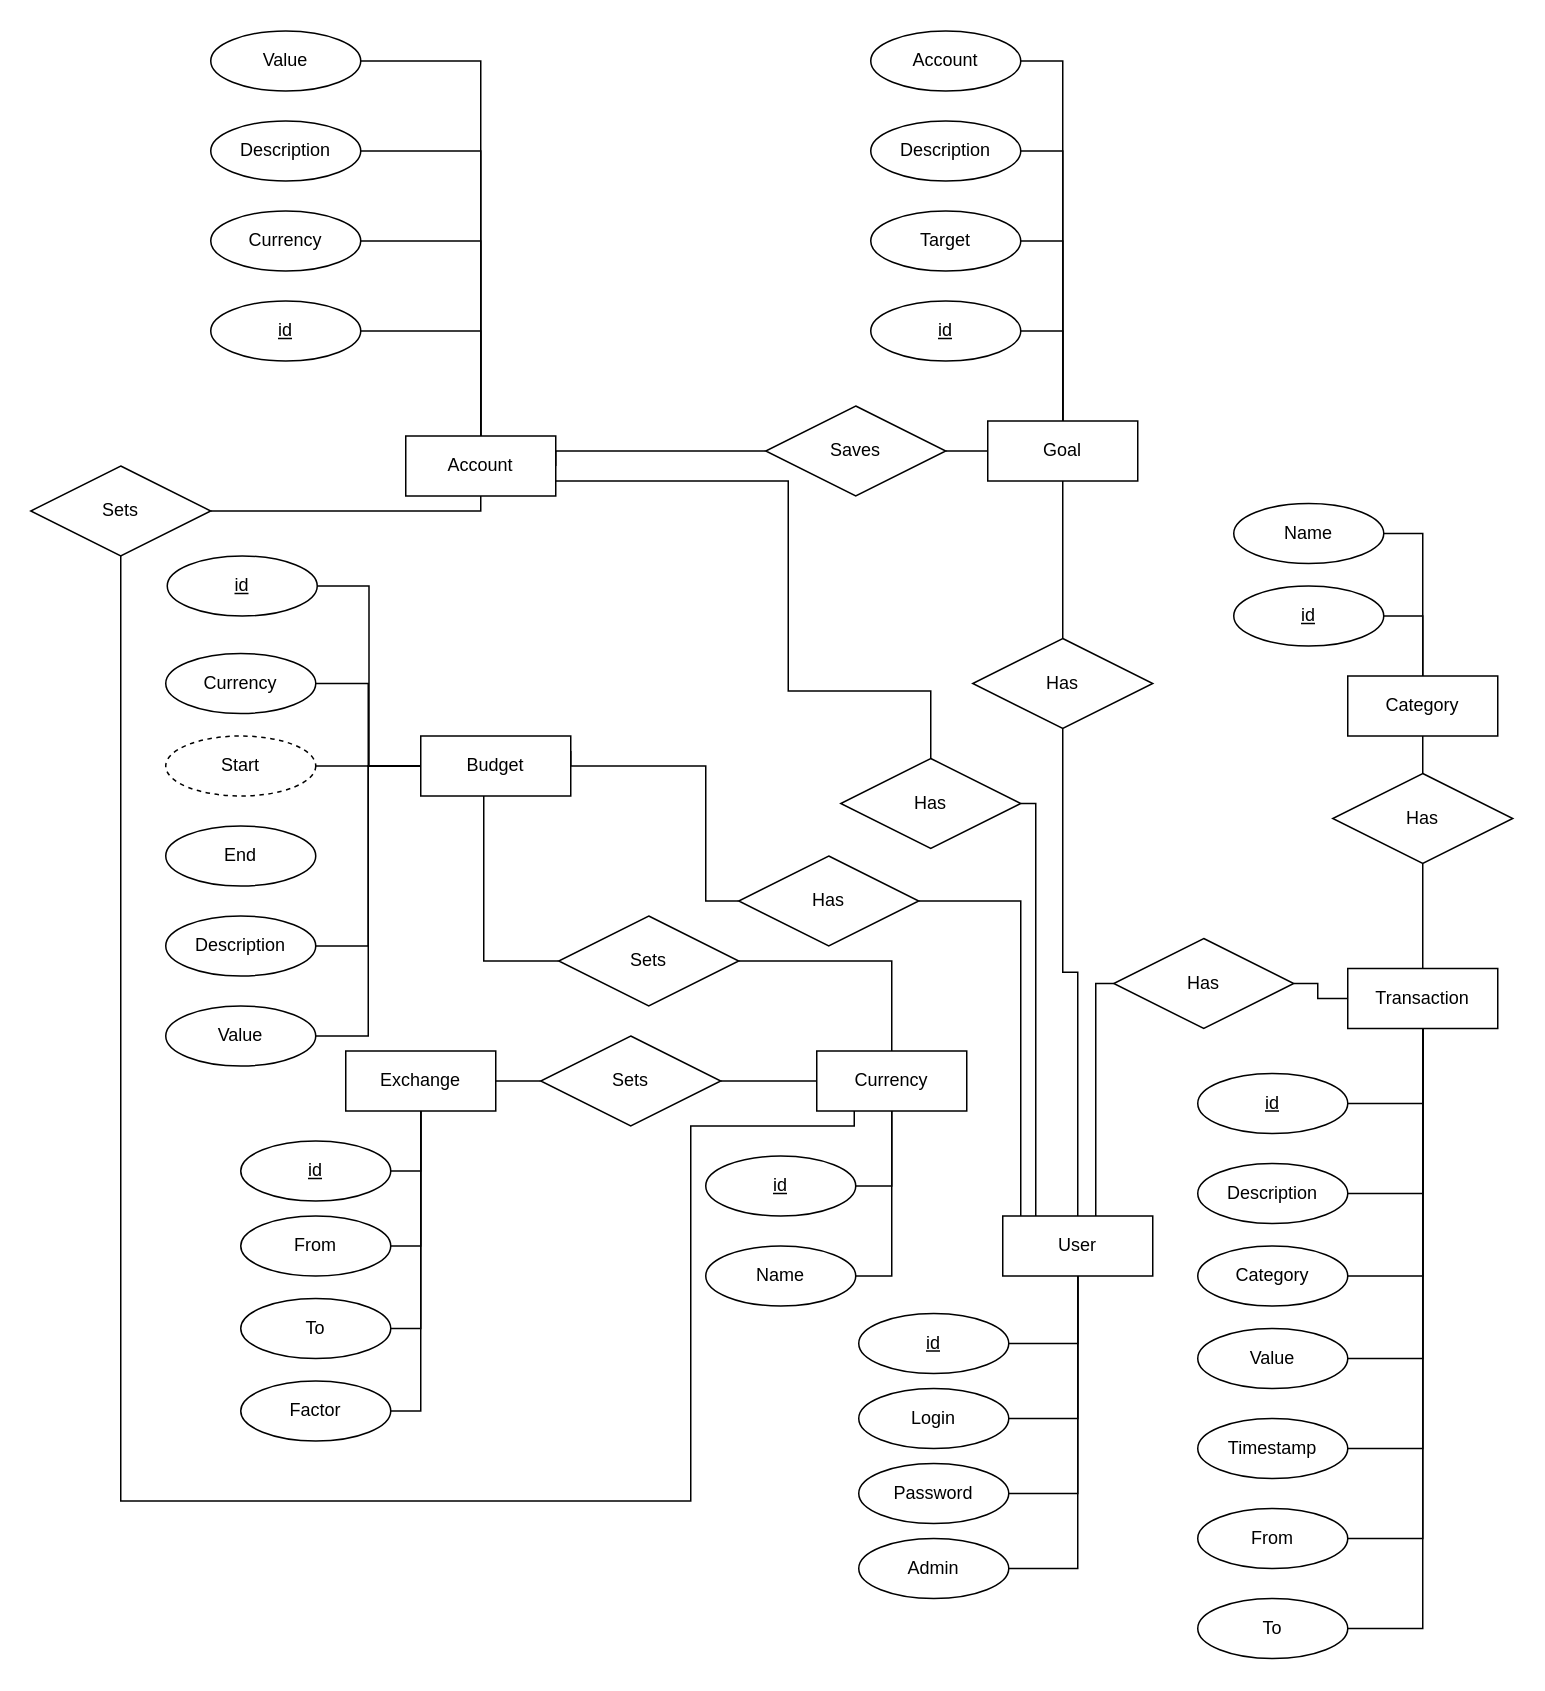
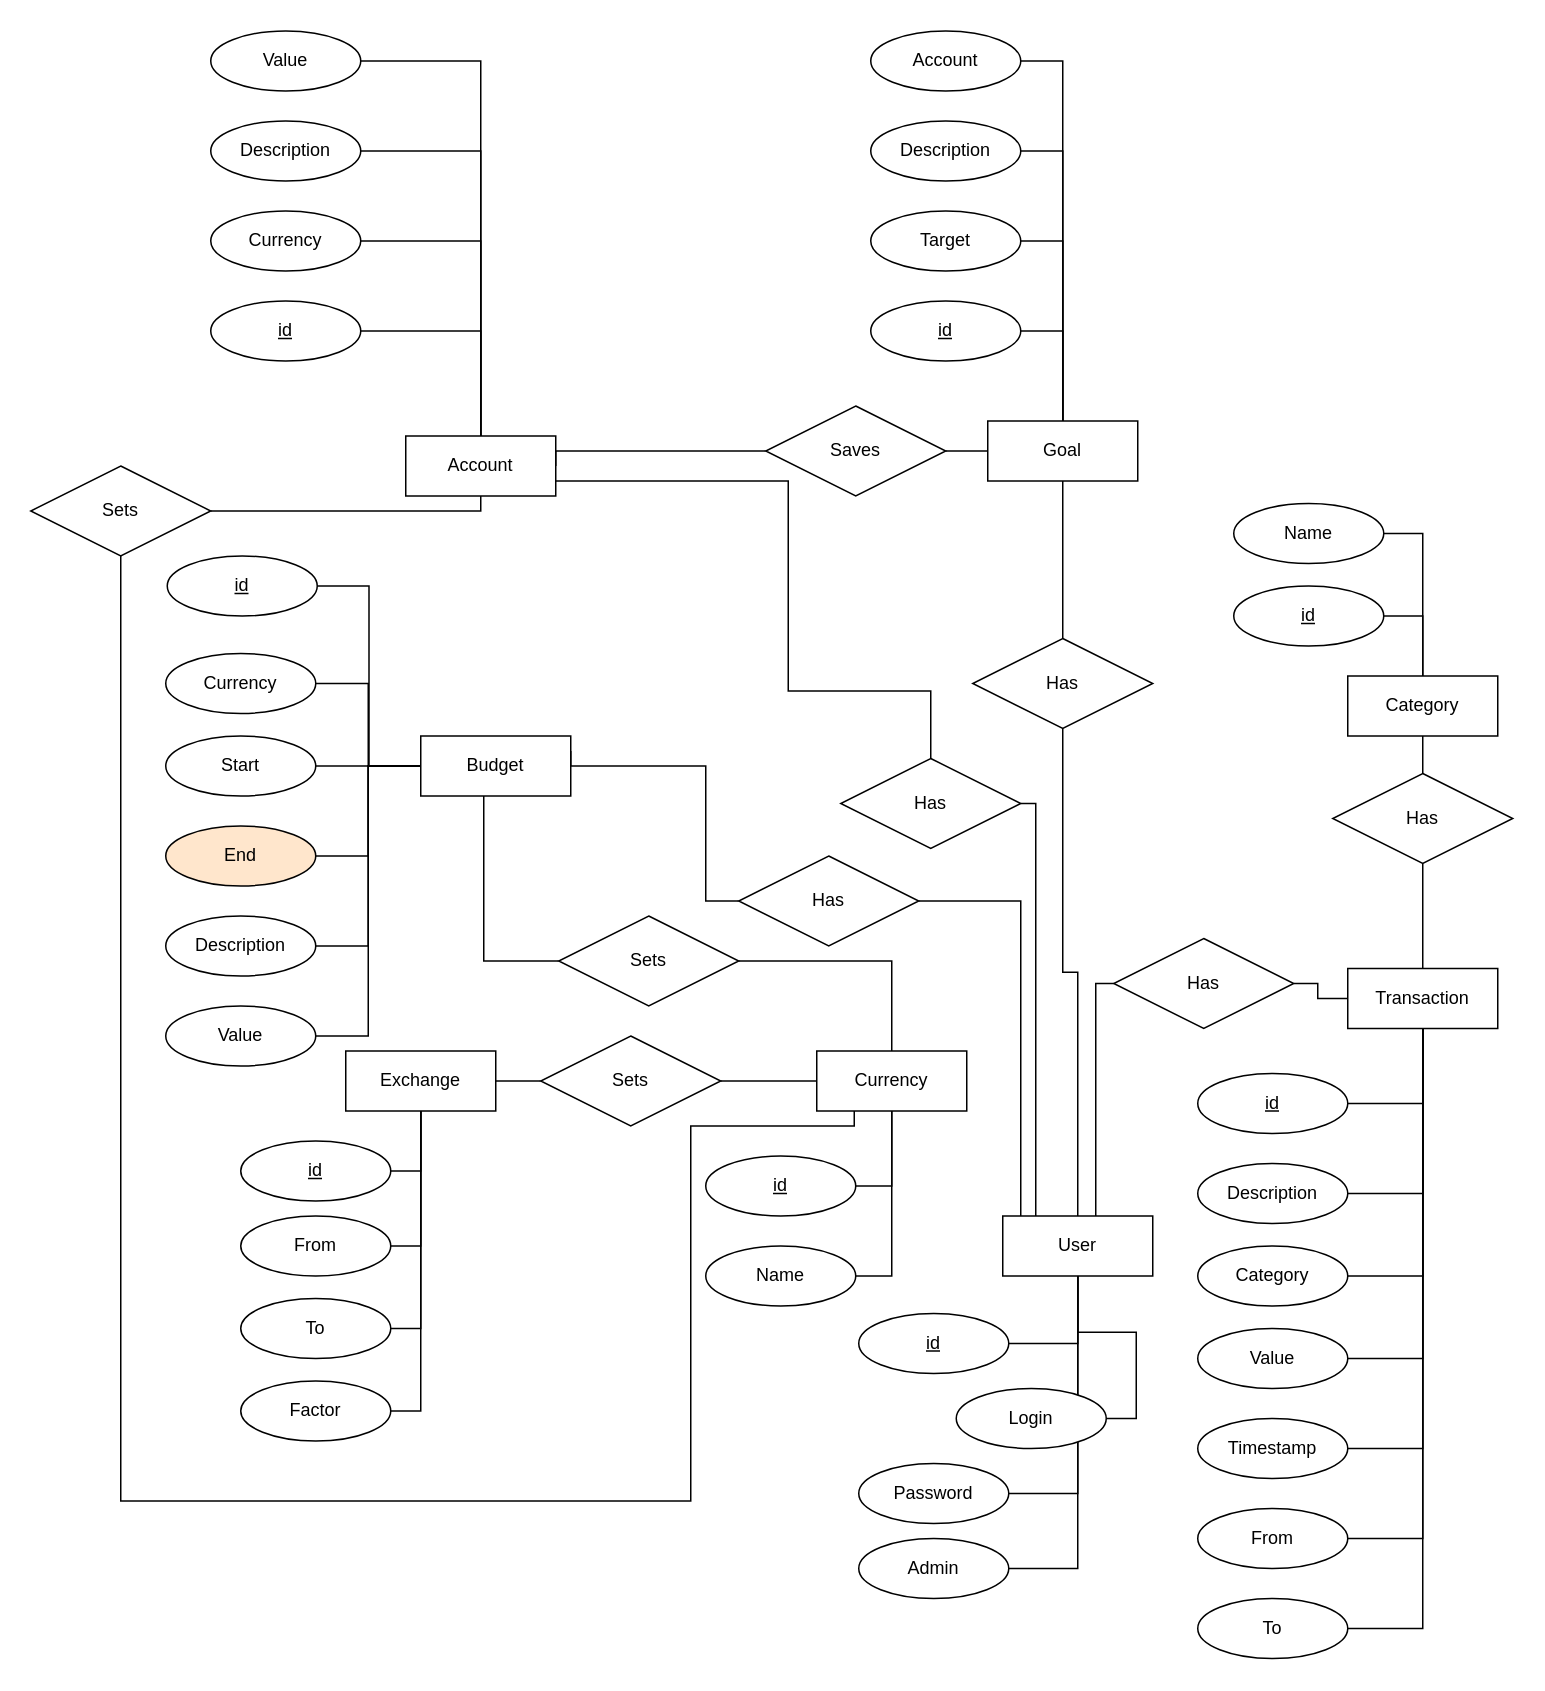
(241, 766) -> (241, 766)
(241, 856) -> (241, 856)
none -> (341, 856)
(934, 1418) -> (1031, 1418)
